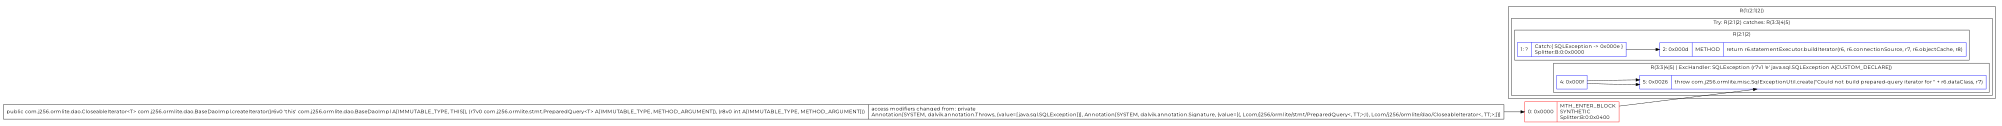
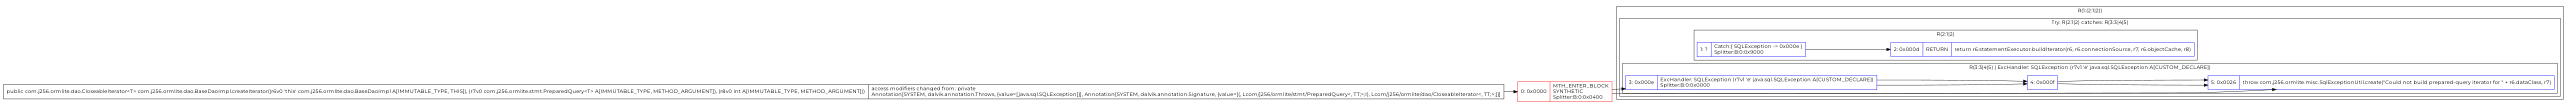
(1708, 49) -> (1937, 49)
(1560, 52) -> (1739, 52)
none -> (1751, 83)
